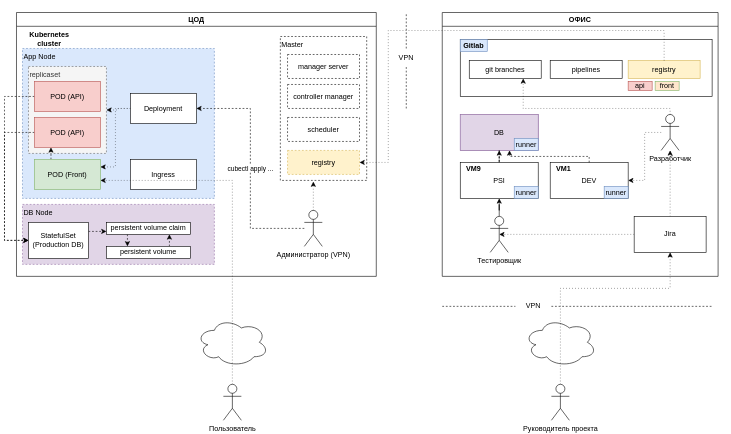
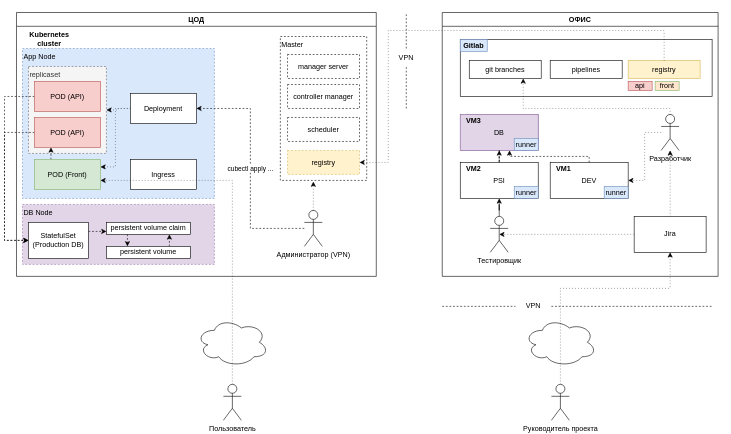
none -> (474, 120)
(474, 168) -> (474, 168)
